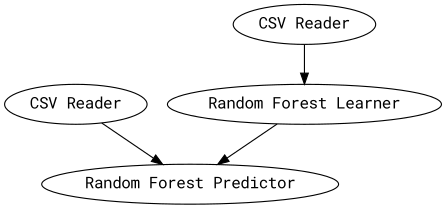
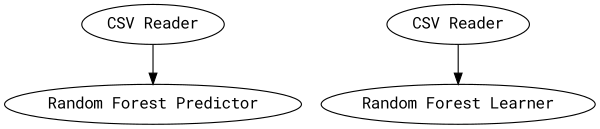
(252, 141) -> none
